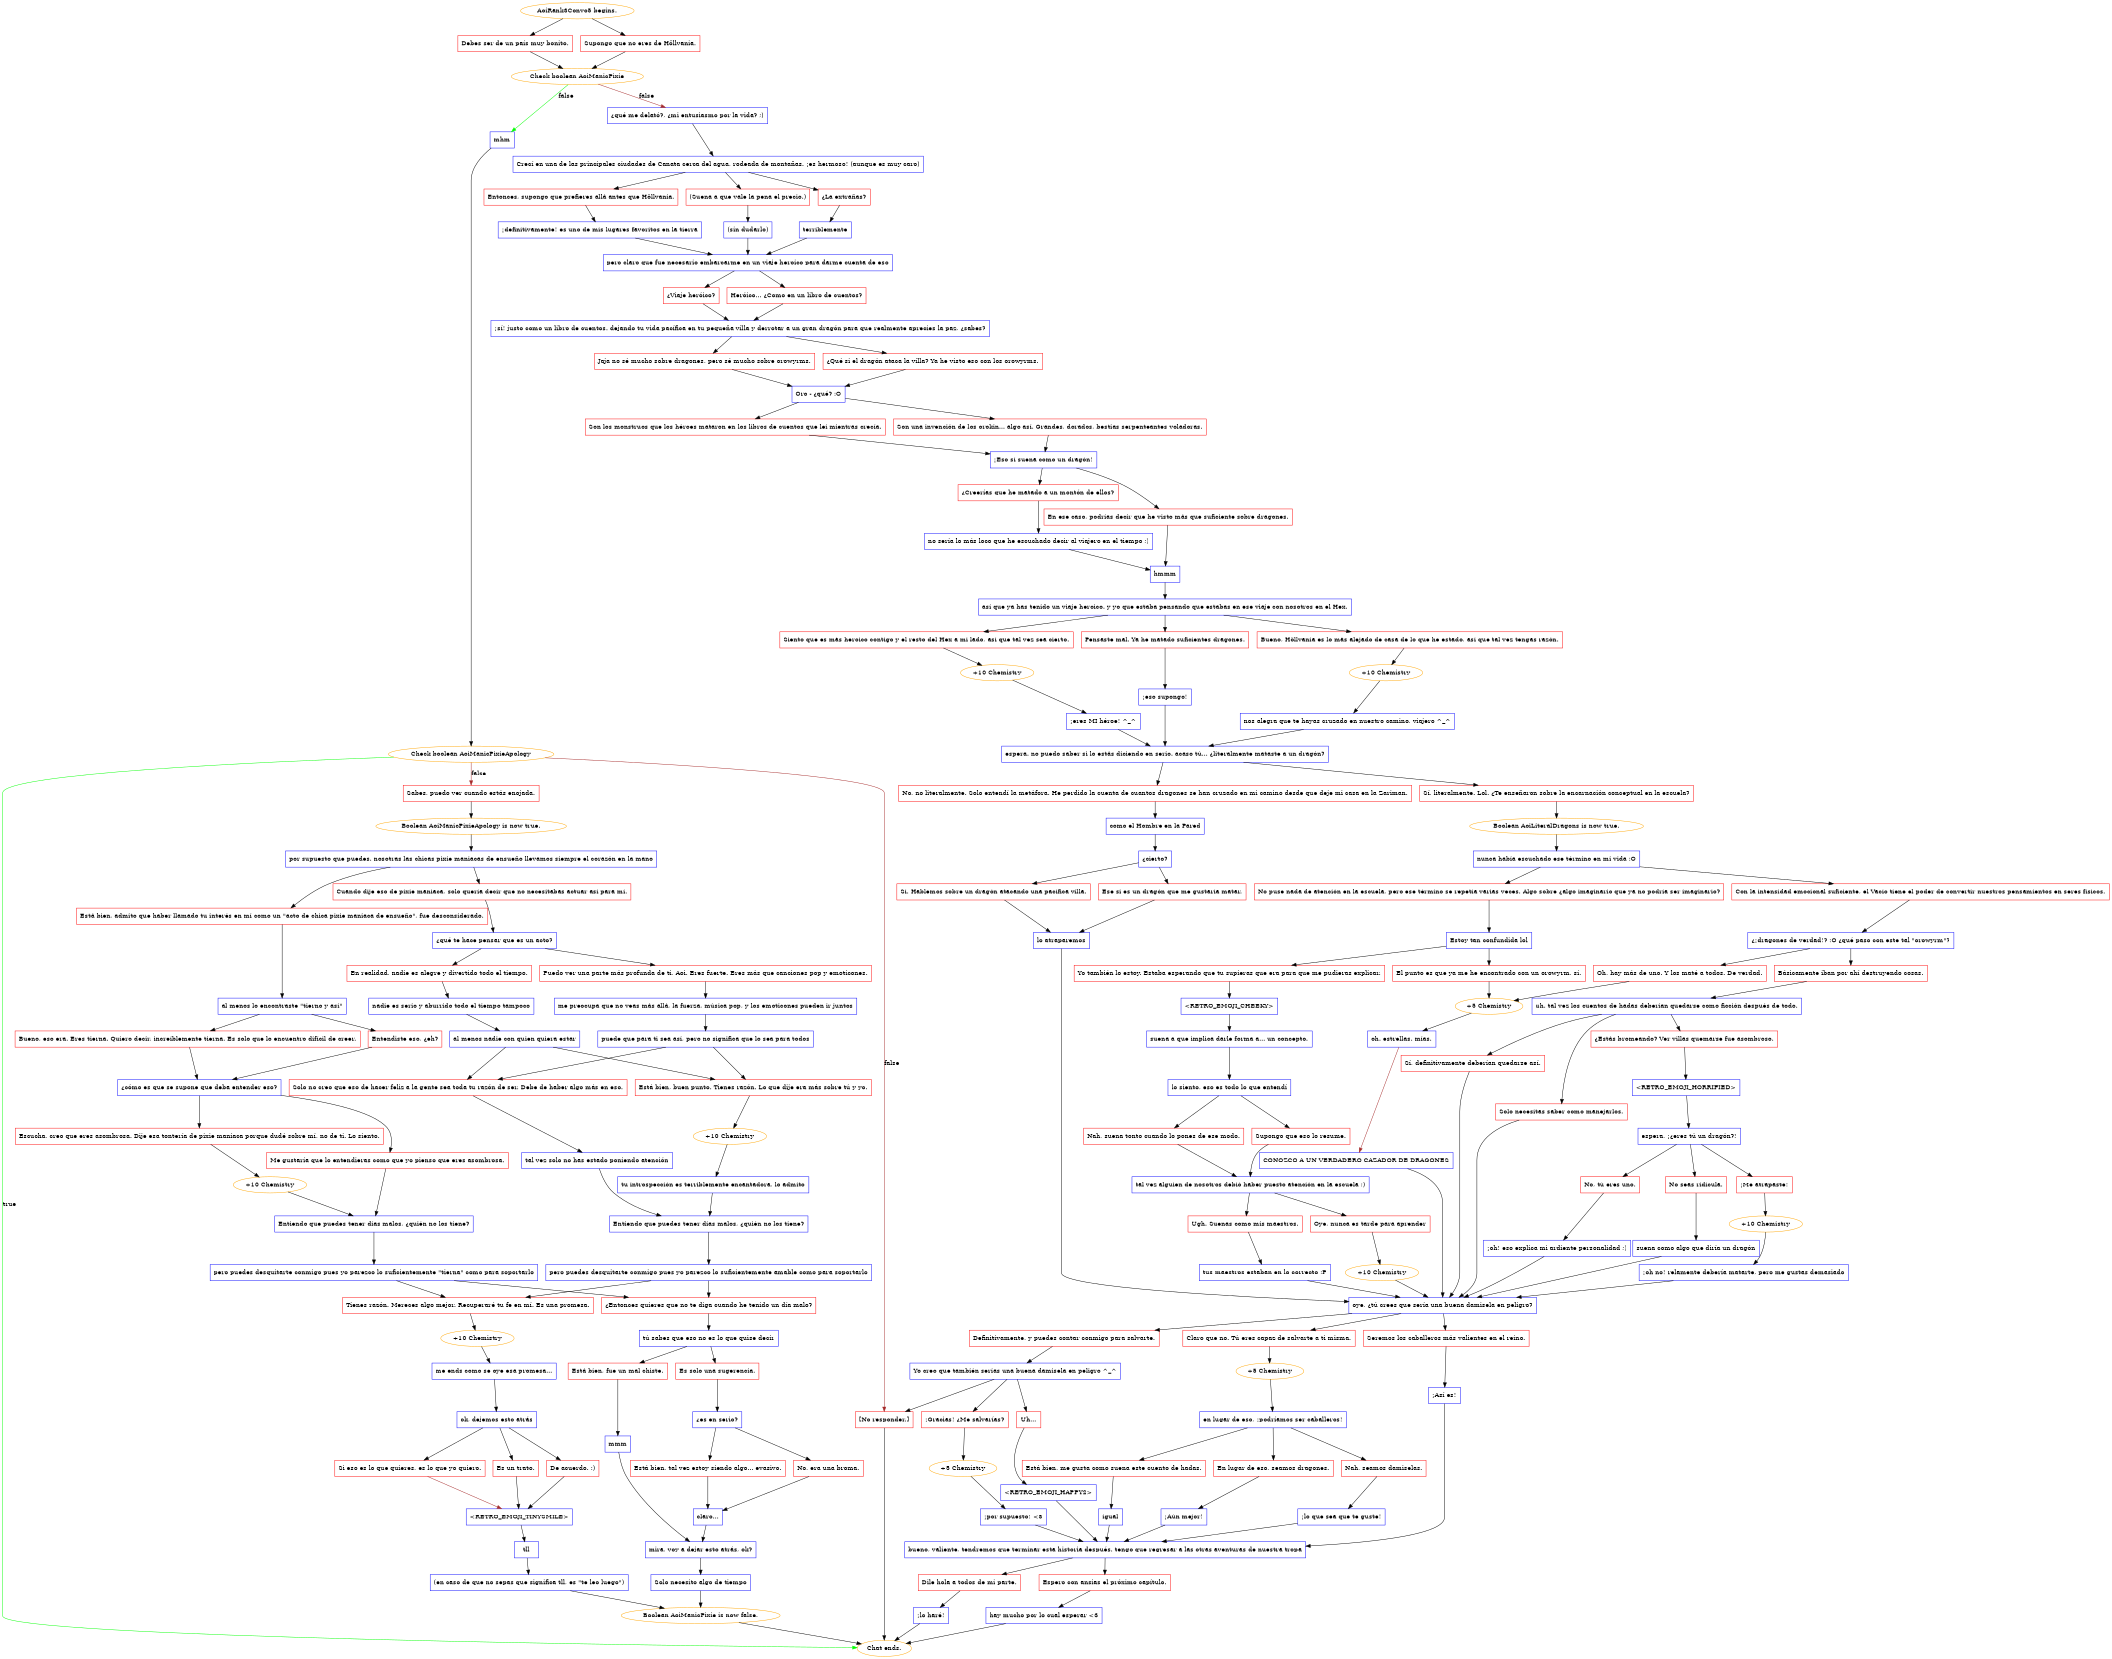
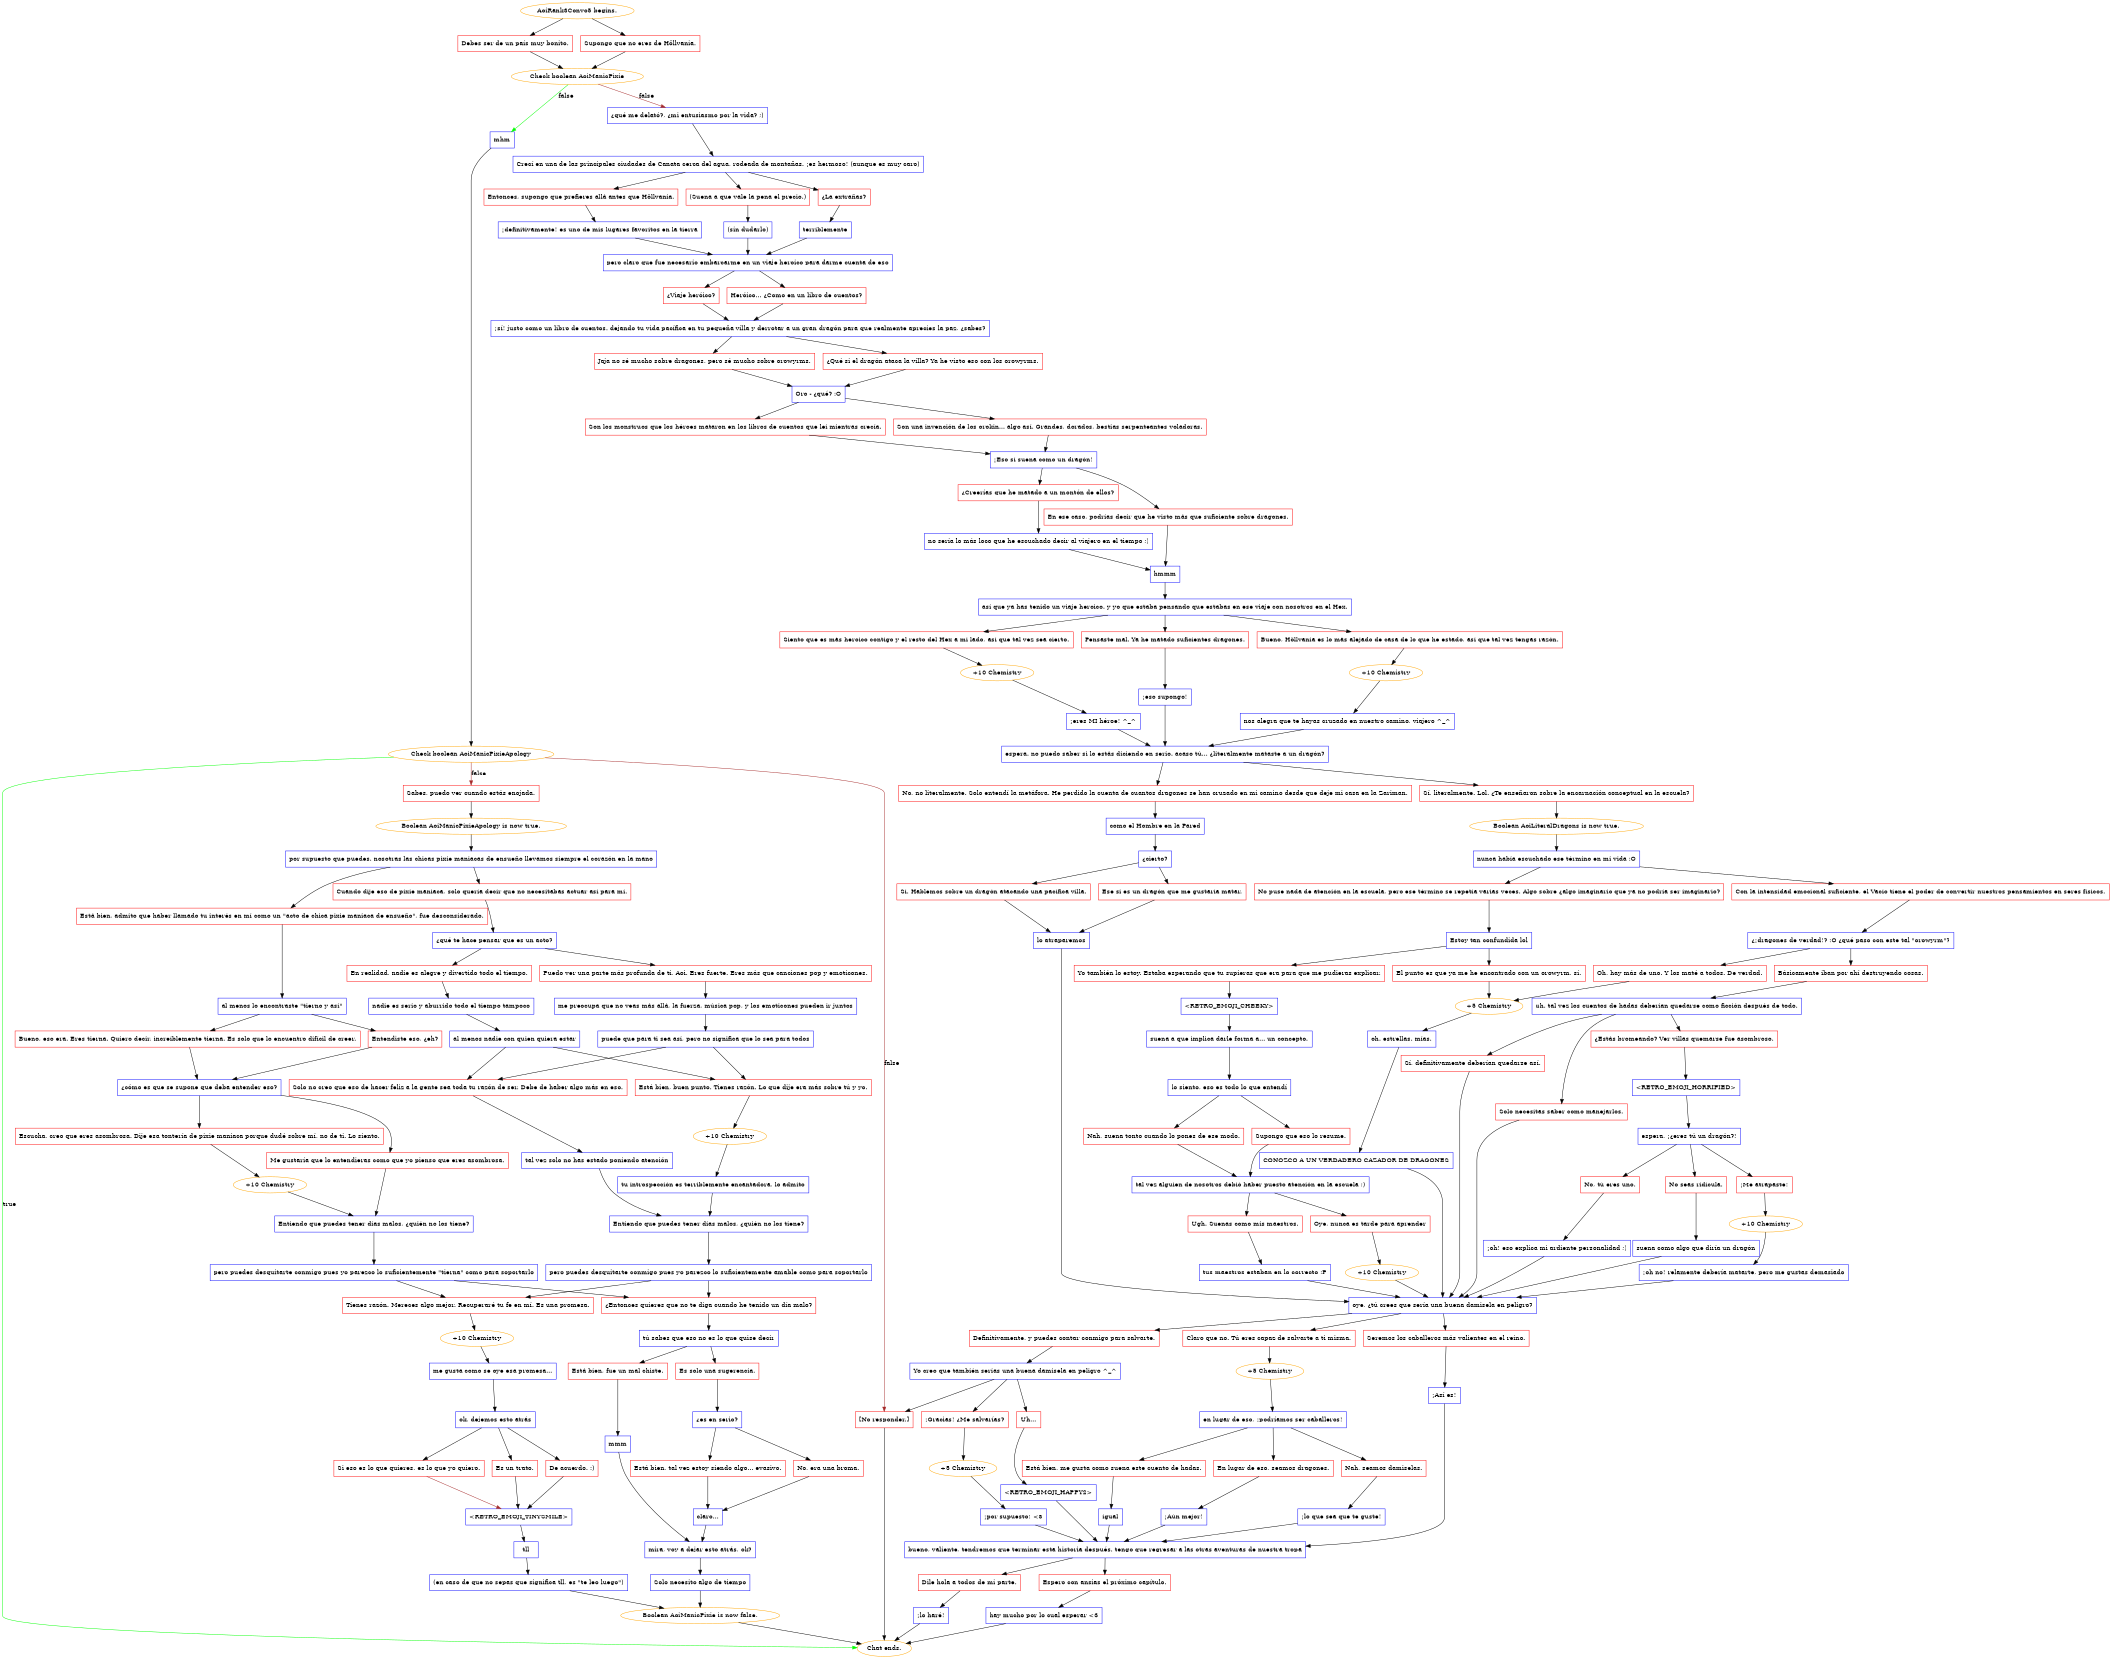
(1380, 1098) -> (1380, 1098)
(494, 1371) -> (493, 1371)
